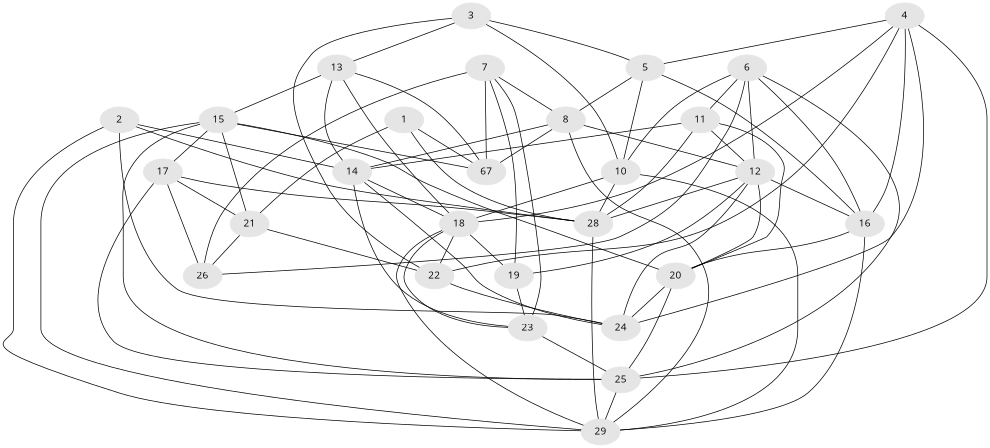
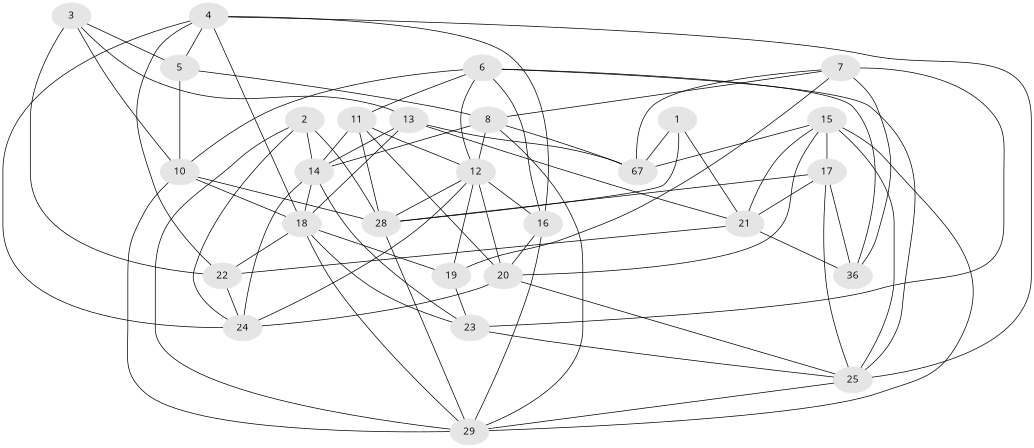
(278, 94) -> (576, 174)
(765, 134) -> none
(203, 276) -> (853, 276)
